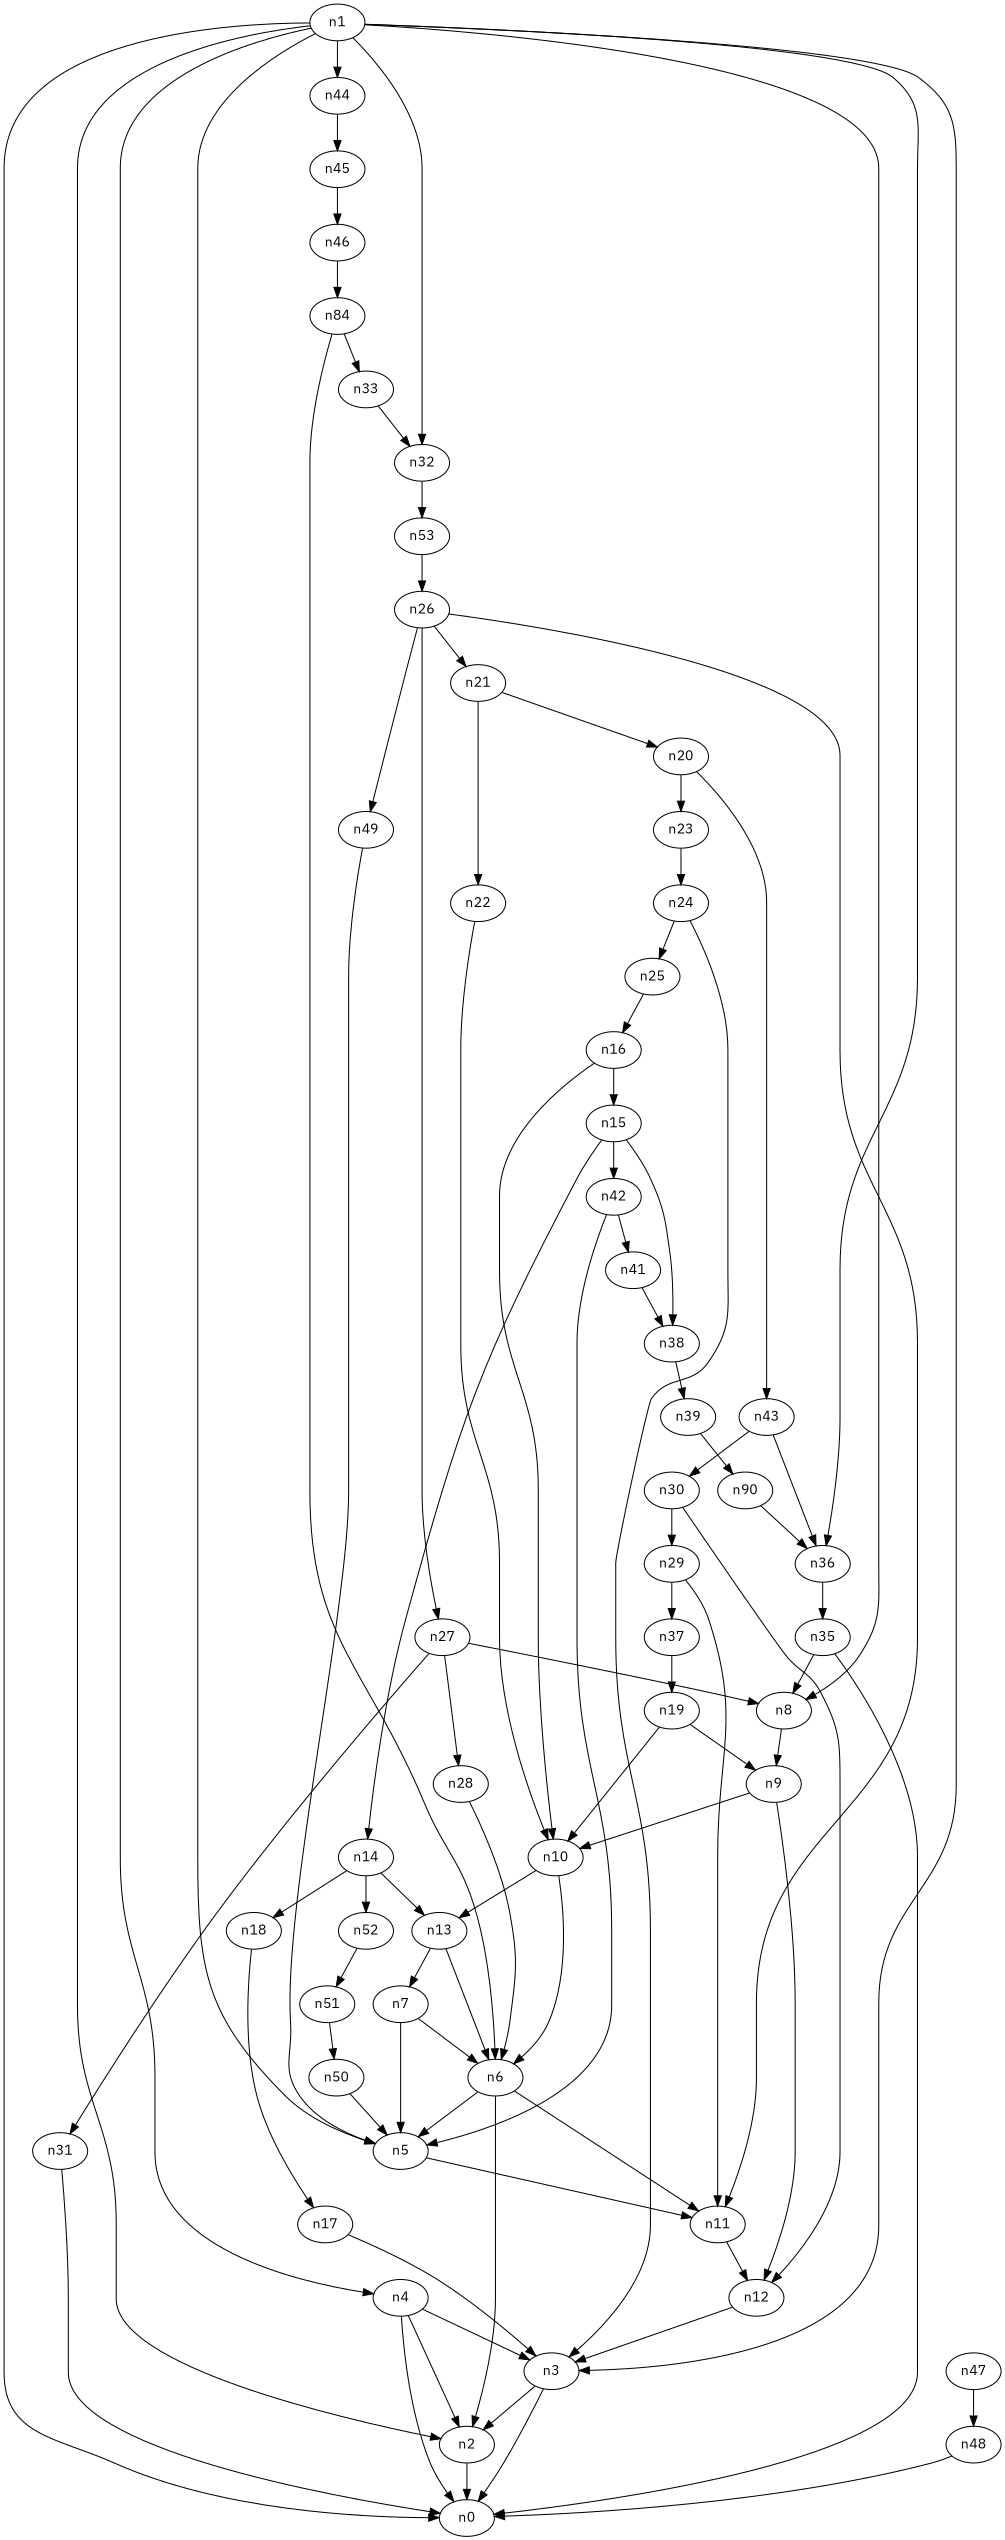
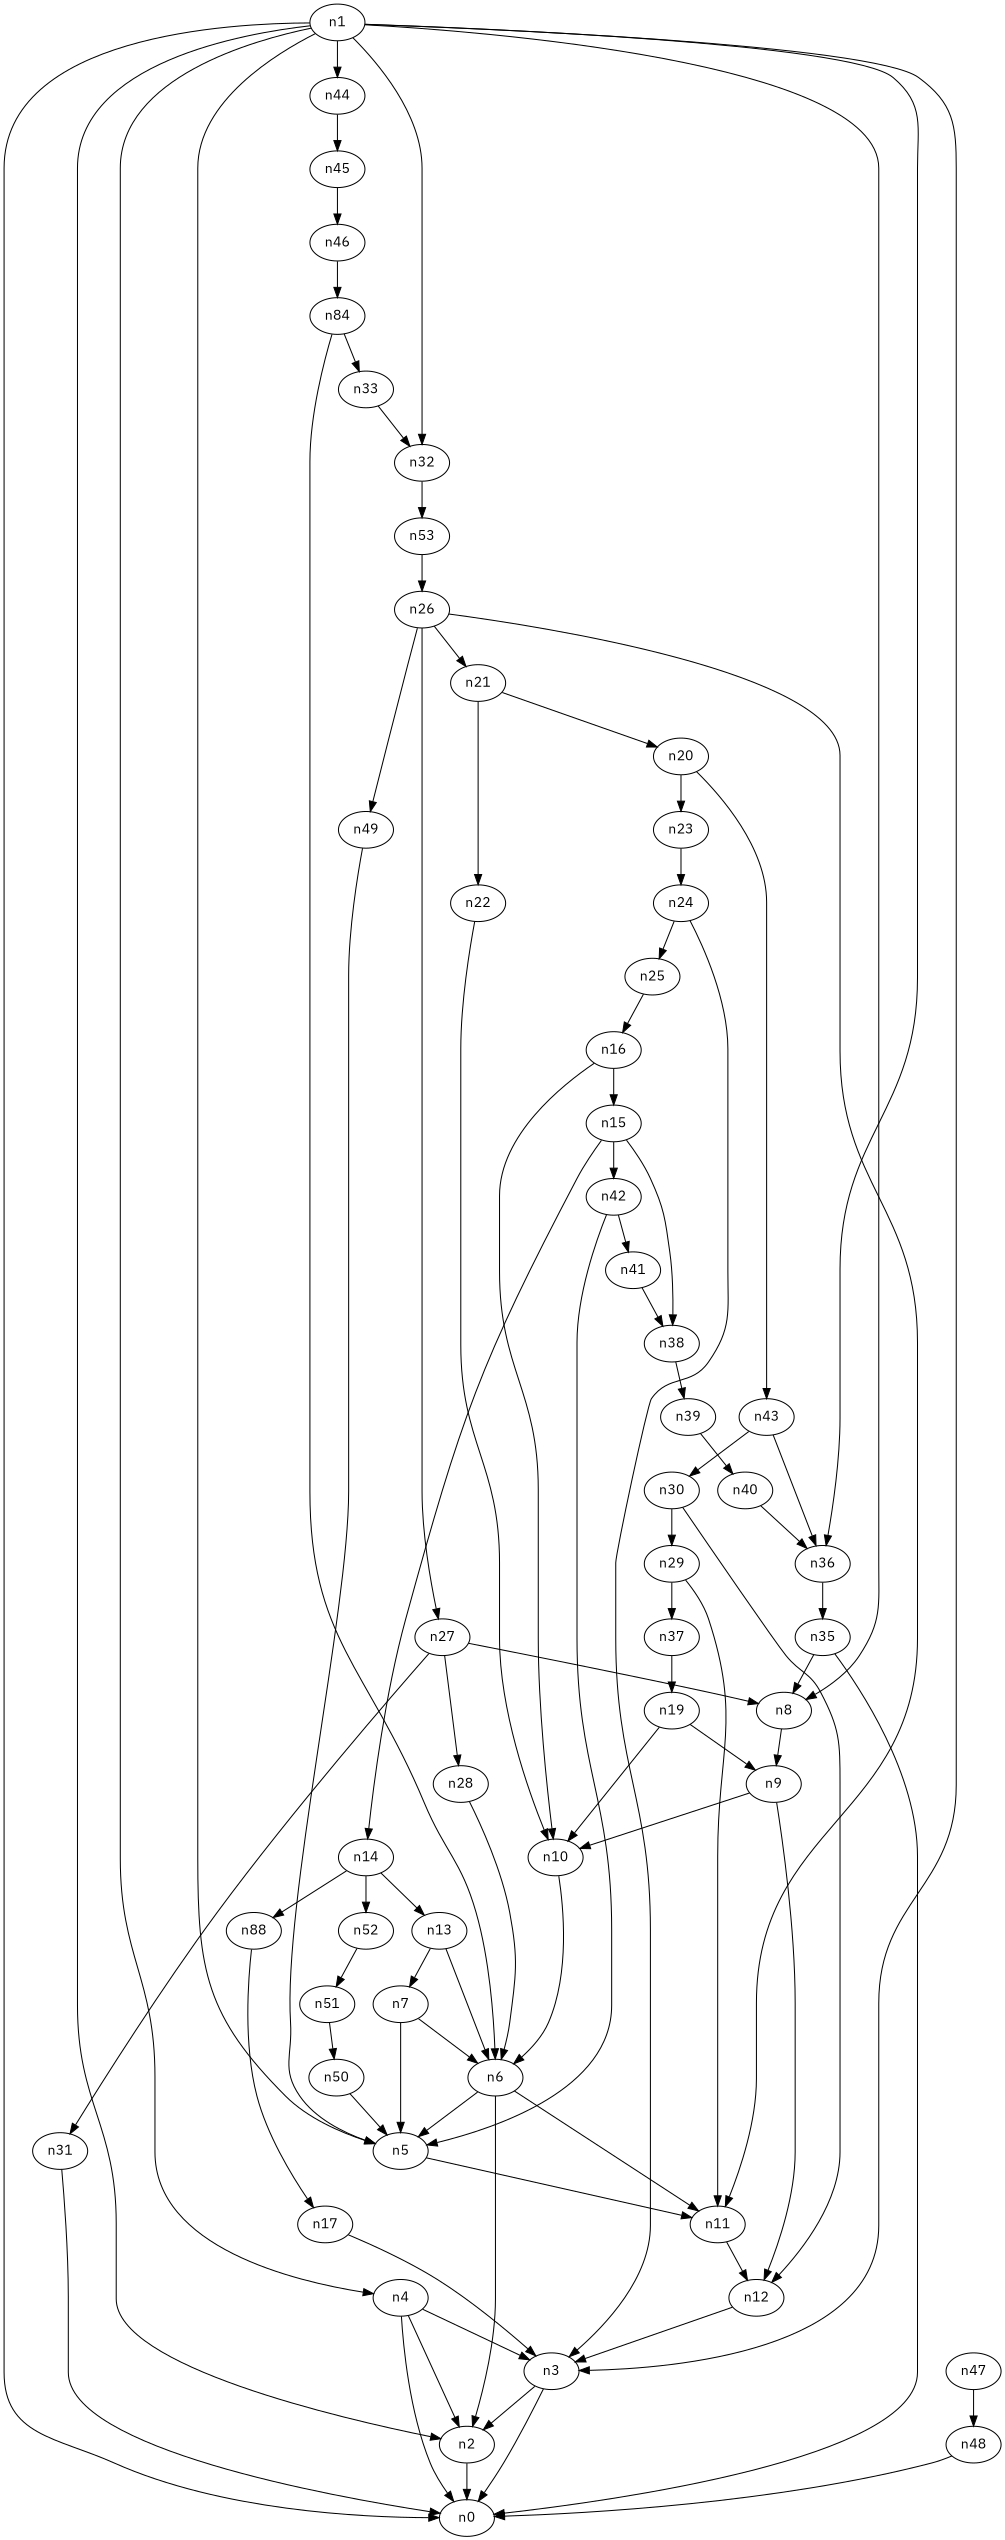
(745, 1490) -> (745, 1490)
(499, 1893) -> none
(254, 1931) -> (254, 1931)
